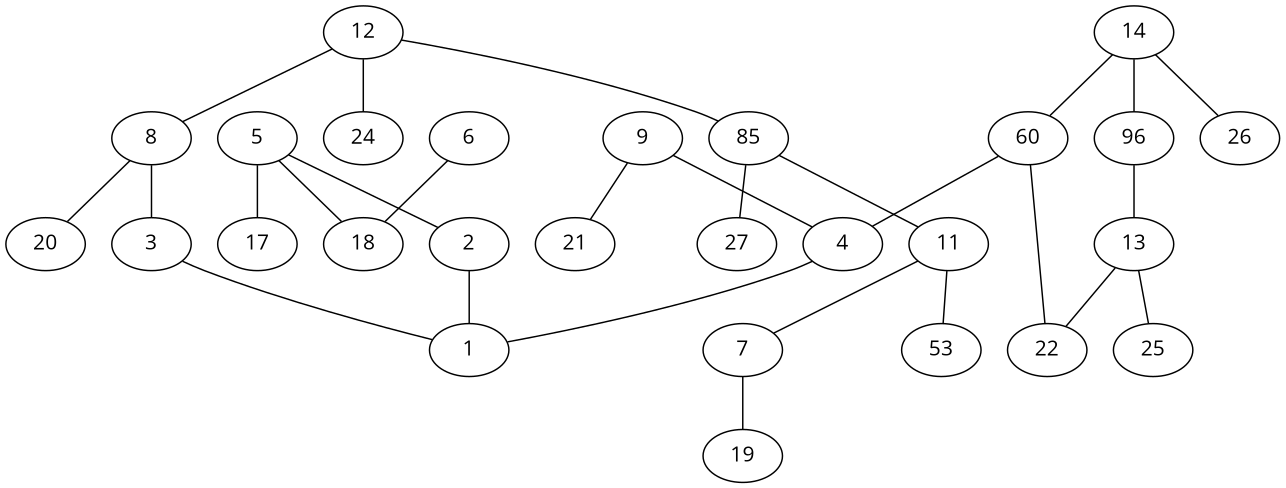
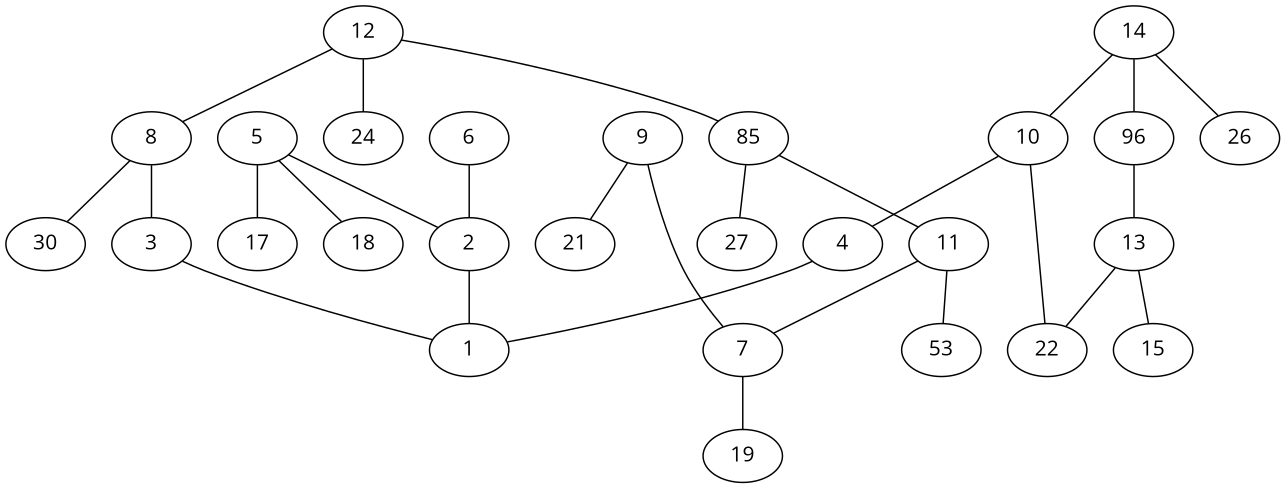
(1028, 138) -> (1028, 138)
(732, 186) -> (675, 251)
(416, 191) -> (469, 191)
(46, 244) -> (46, 244)
(1153, 350) -> (1153, 350)
